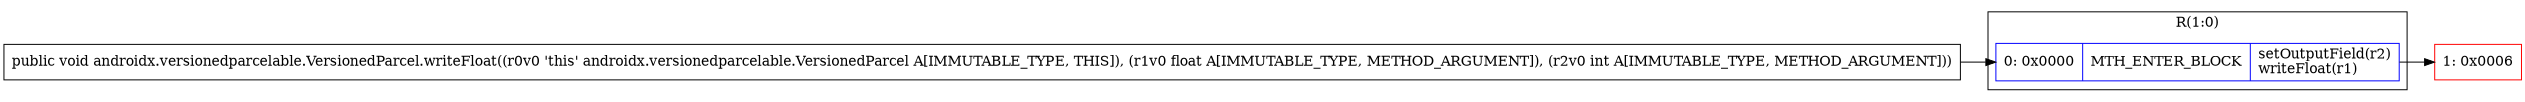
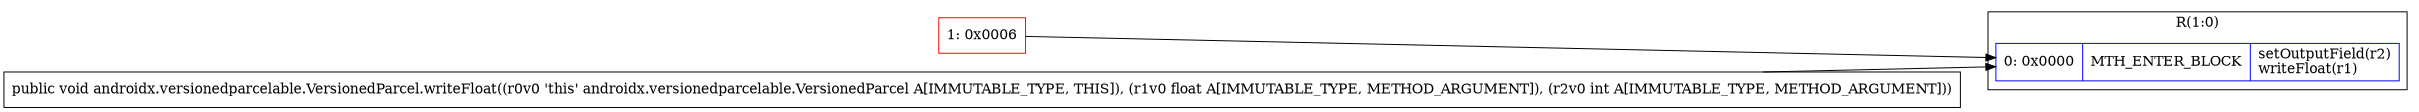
(2413, 62) -> (1506, 47)
